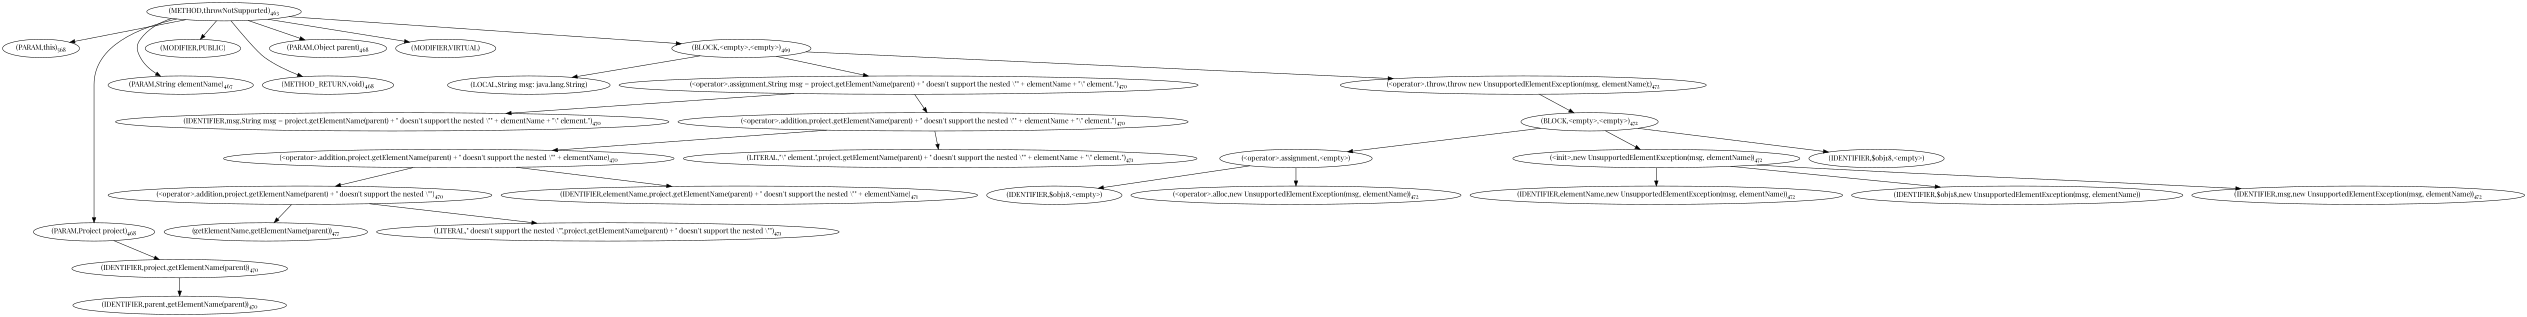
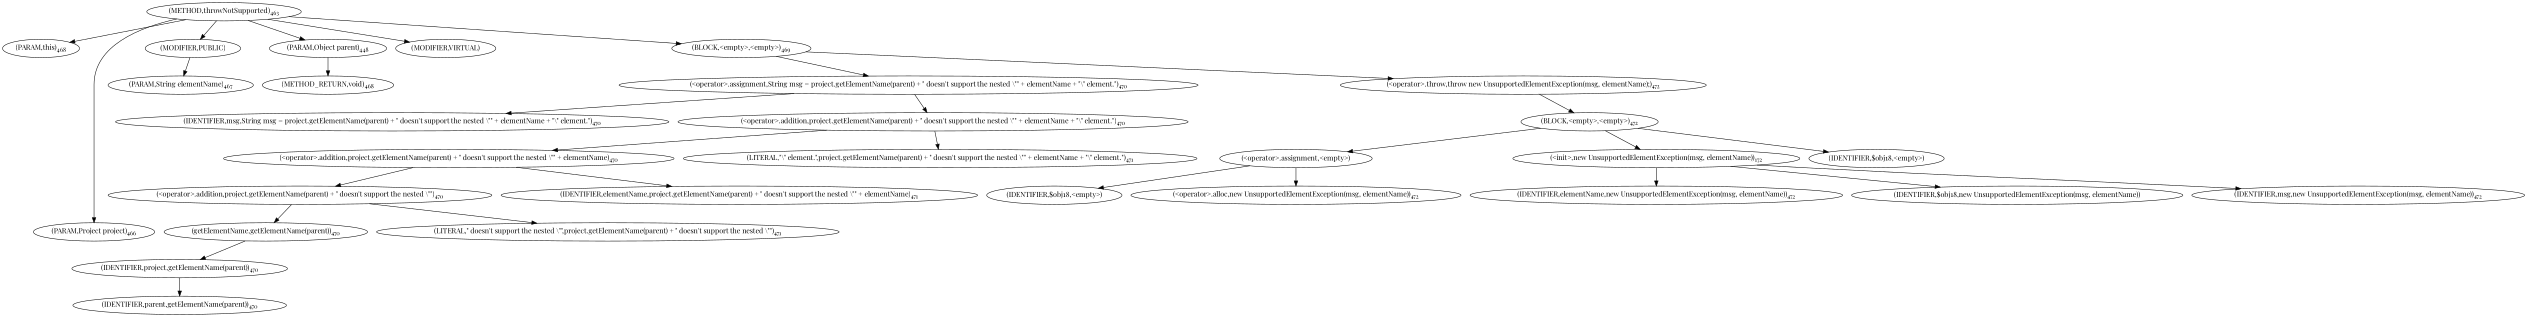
(139, 41) -> (188, 64)
(62, 48) -> (62, 48)
(364, 48) -> (364, 48)
(260, 53) -> (328, 64)
(529, 85) -> none
(1759, 158) -> (1759, 158)
(132, 231) -> (132, 231)
(336, 231) -> (336, 231)
(134, 249) -> (225, 249)
